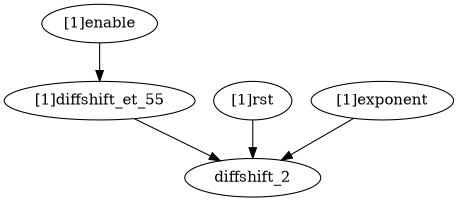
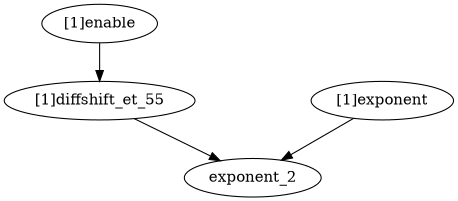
(253, 101) -> none
(253, 178) -> (253, 178)
